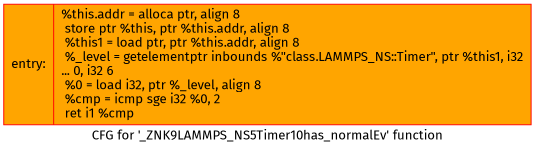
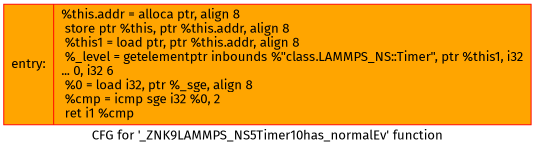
(161, 85) -> (157, 85)
